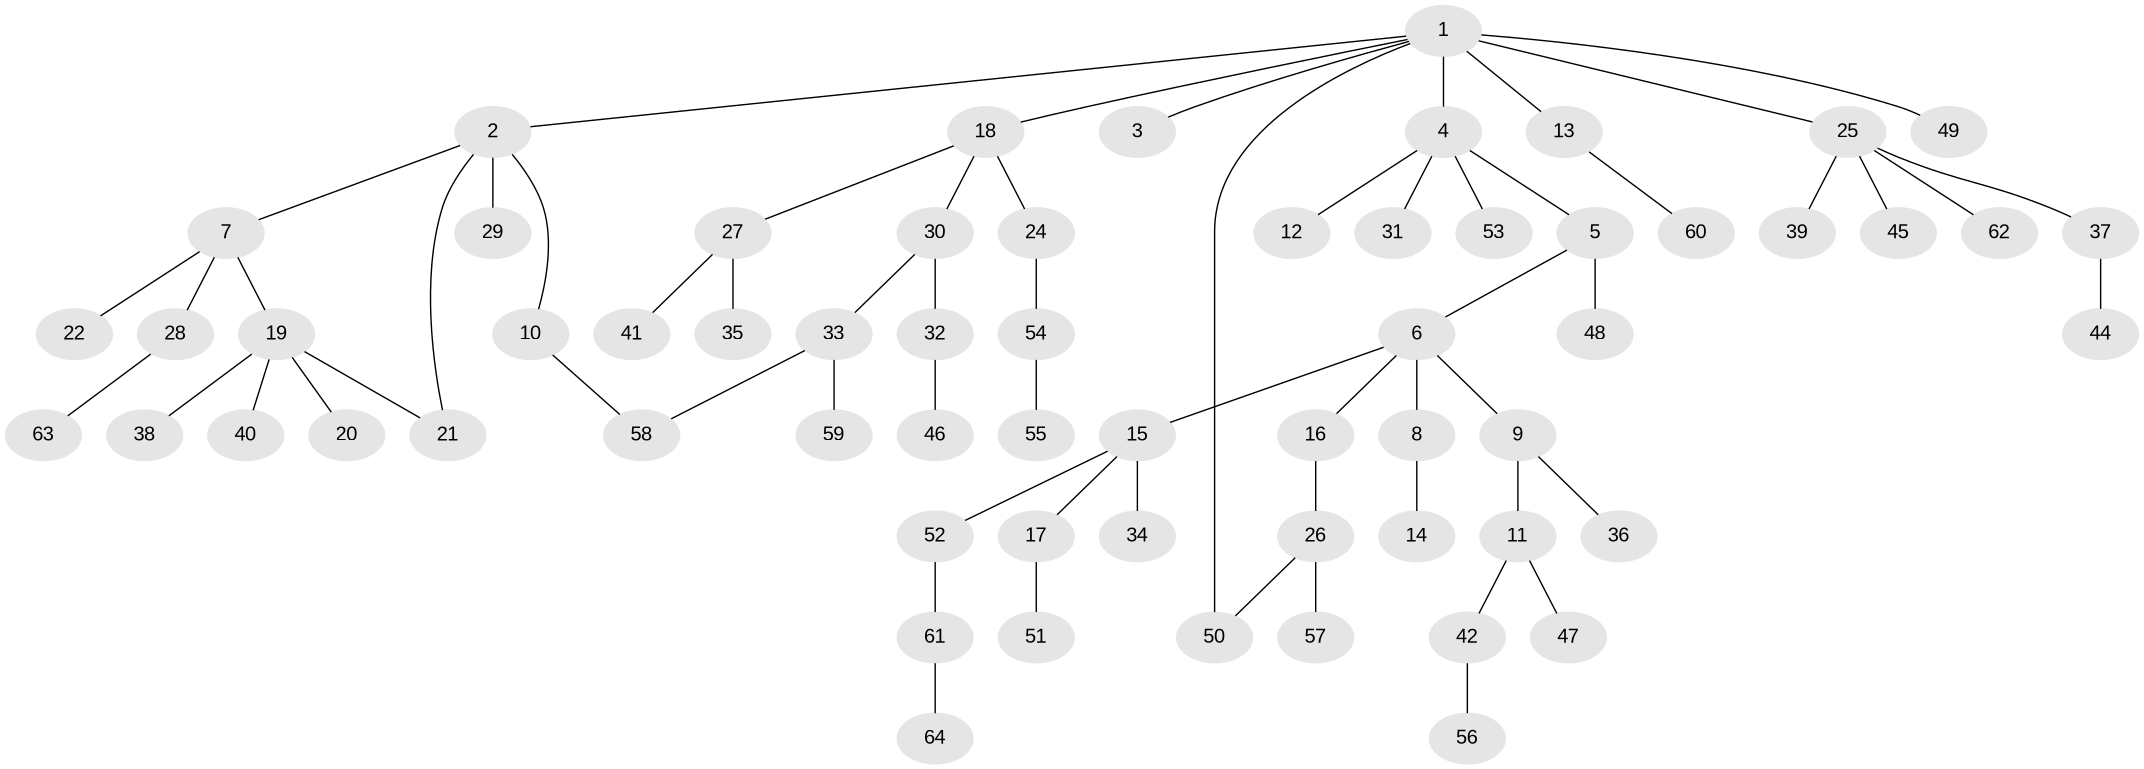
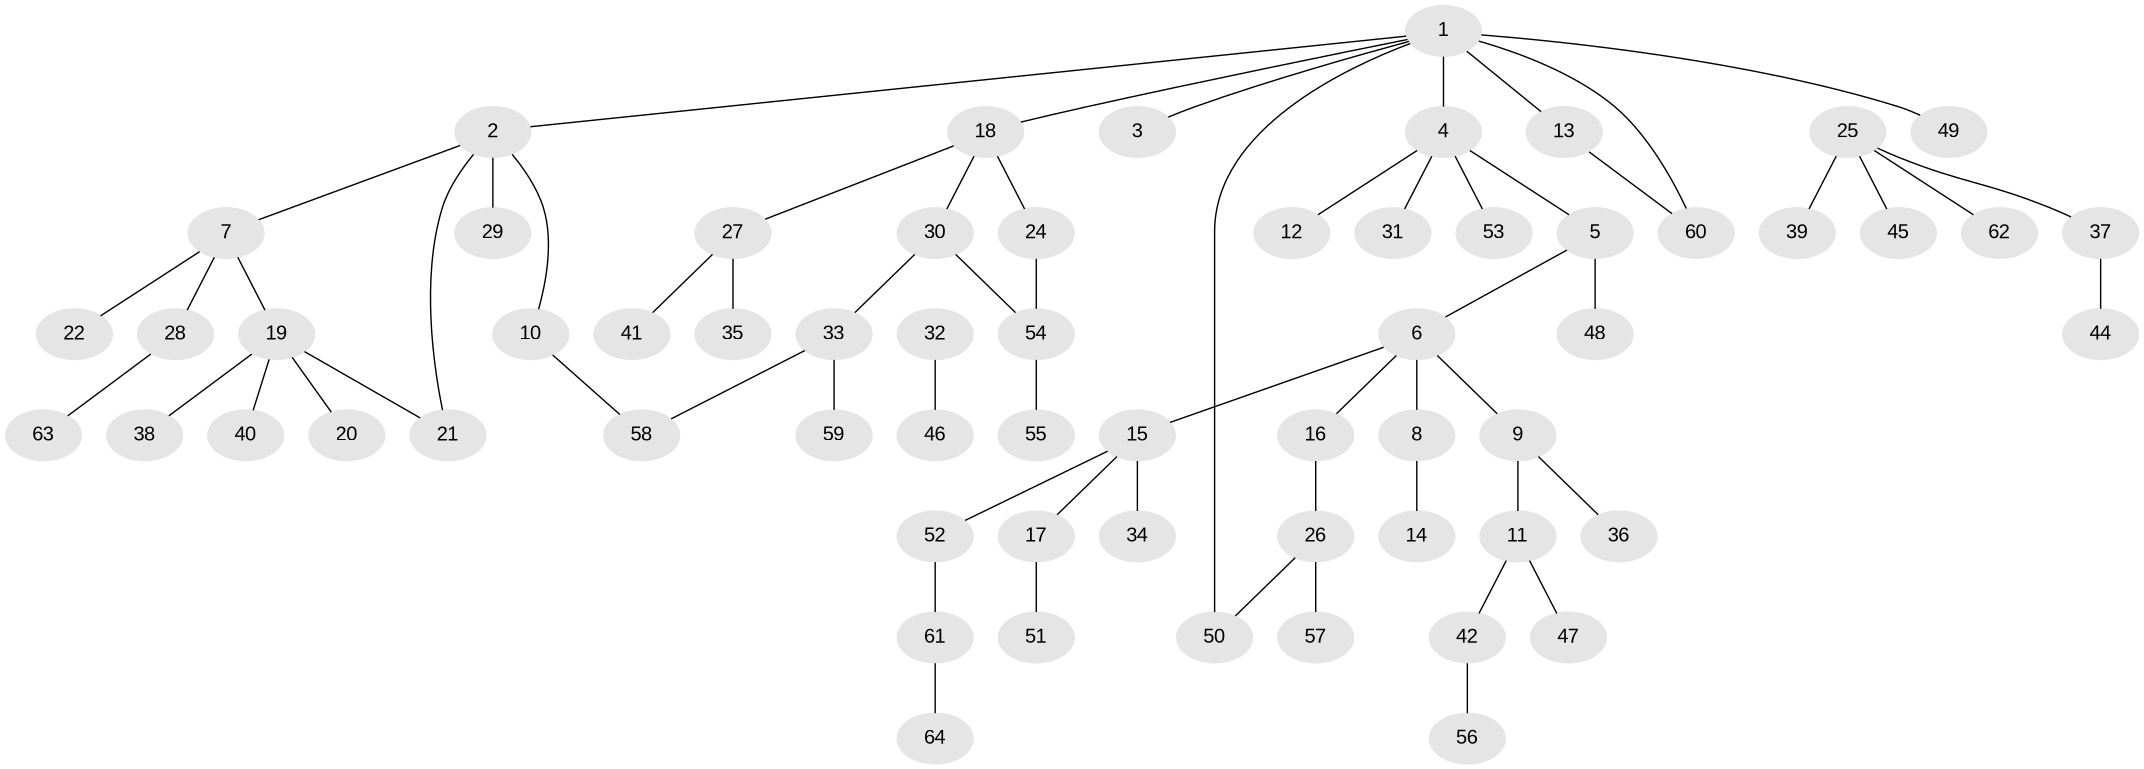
(1646, 81) -> (1604, 99)
(935, 284) -> (986, 283)
